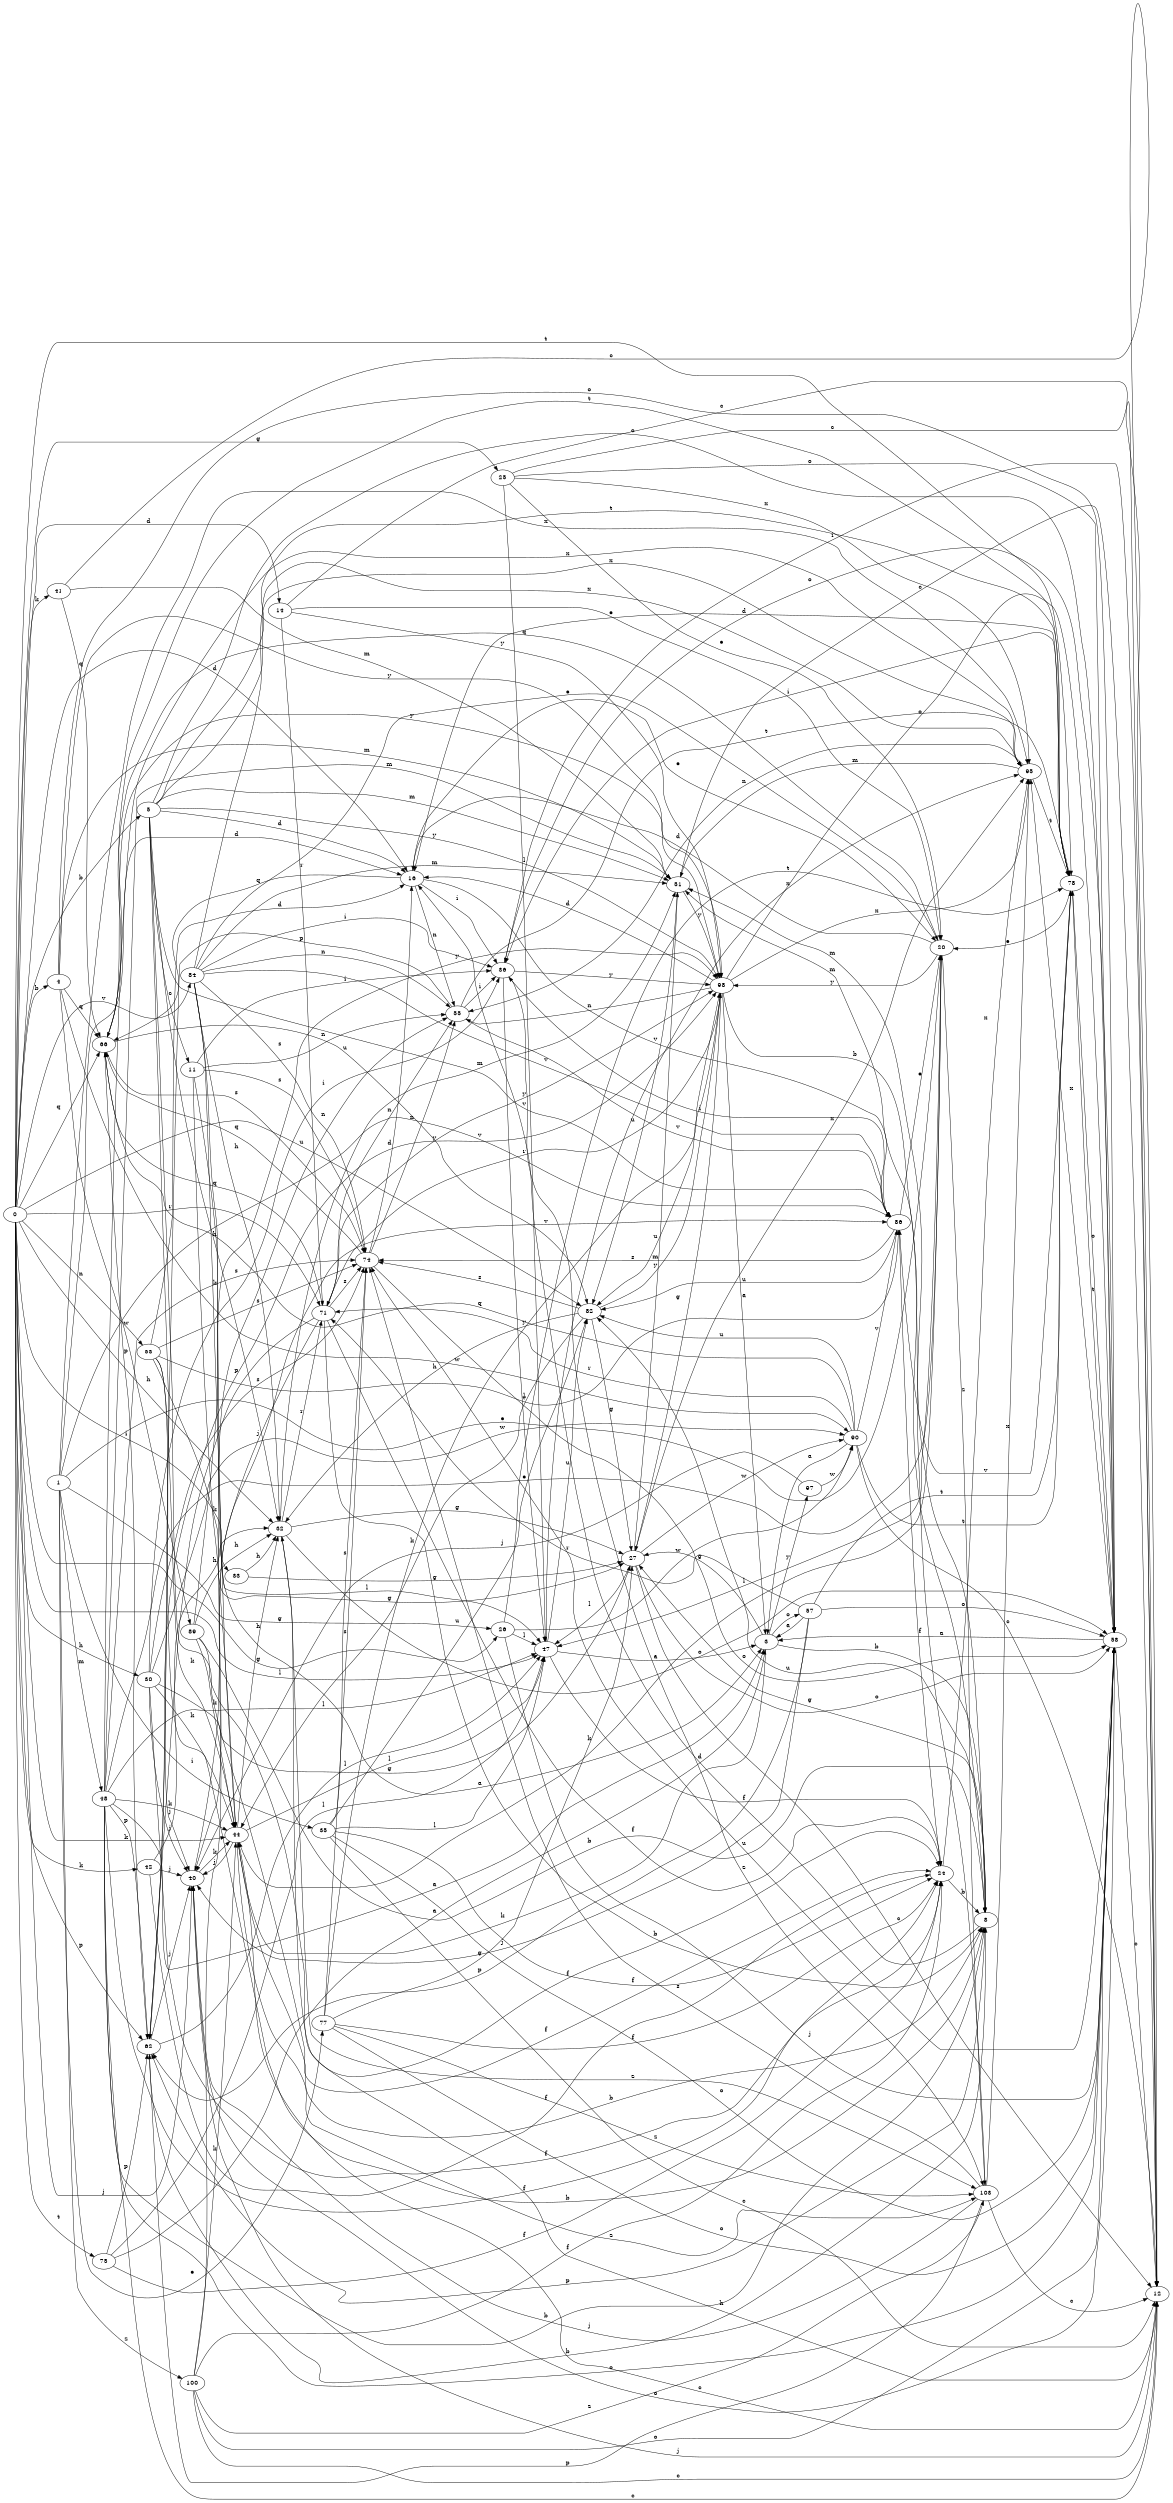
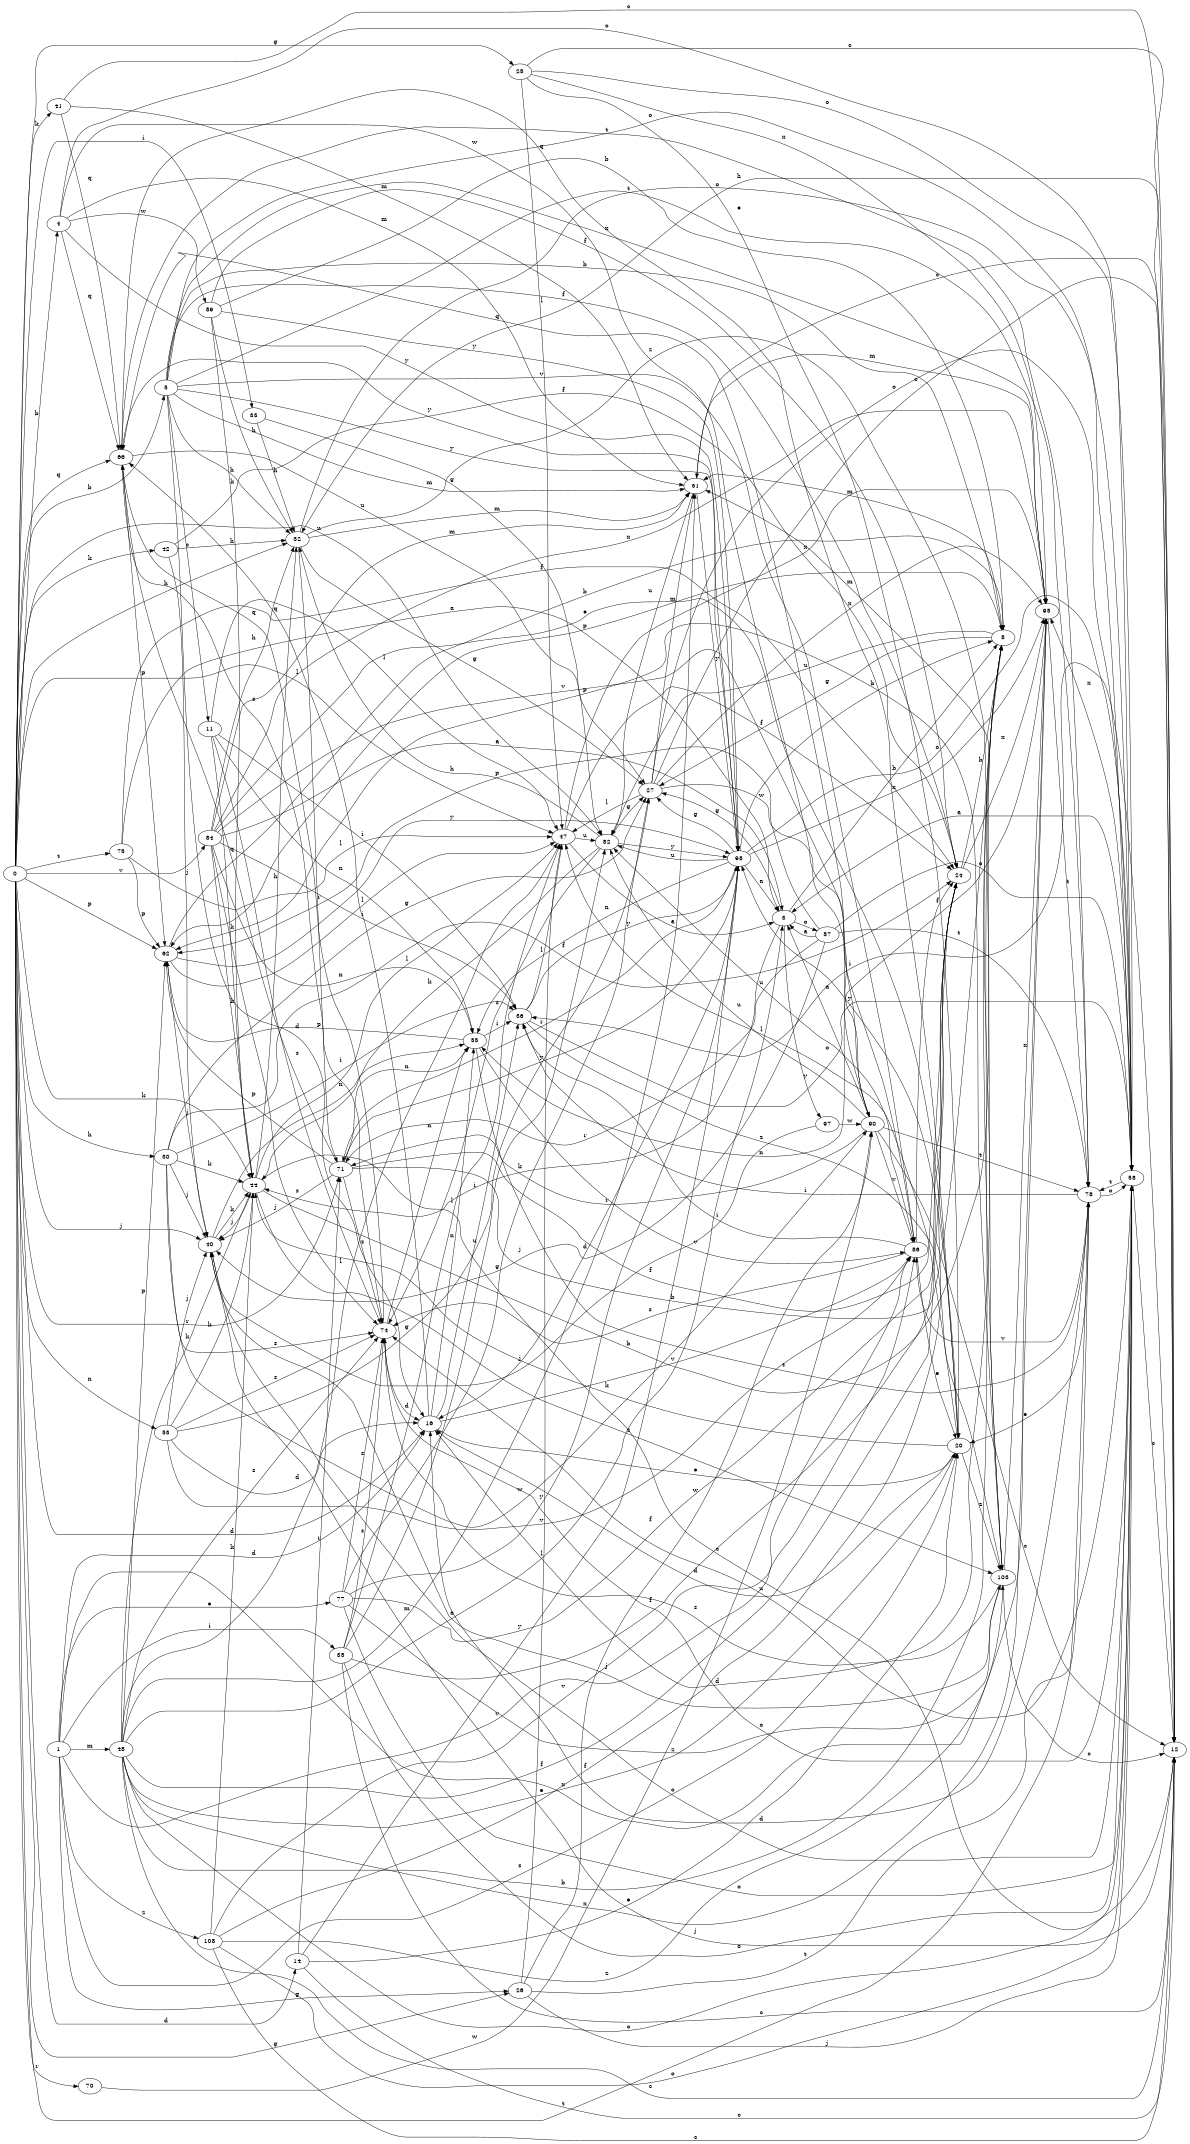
(503, 1419) -> (520, 1866)
none -> (90, 2086)
(192, 2383) -> (210, 1941)
